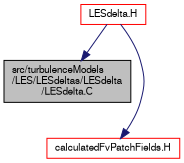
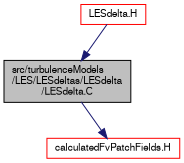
(144, 76) -> (91, 116)
